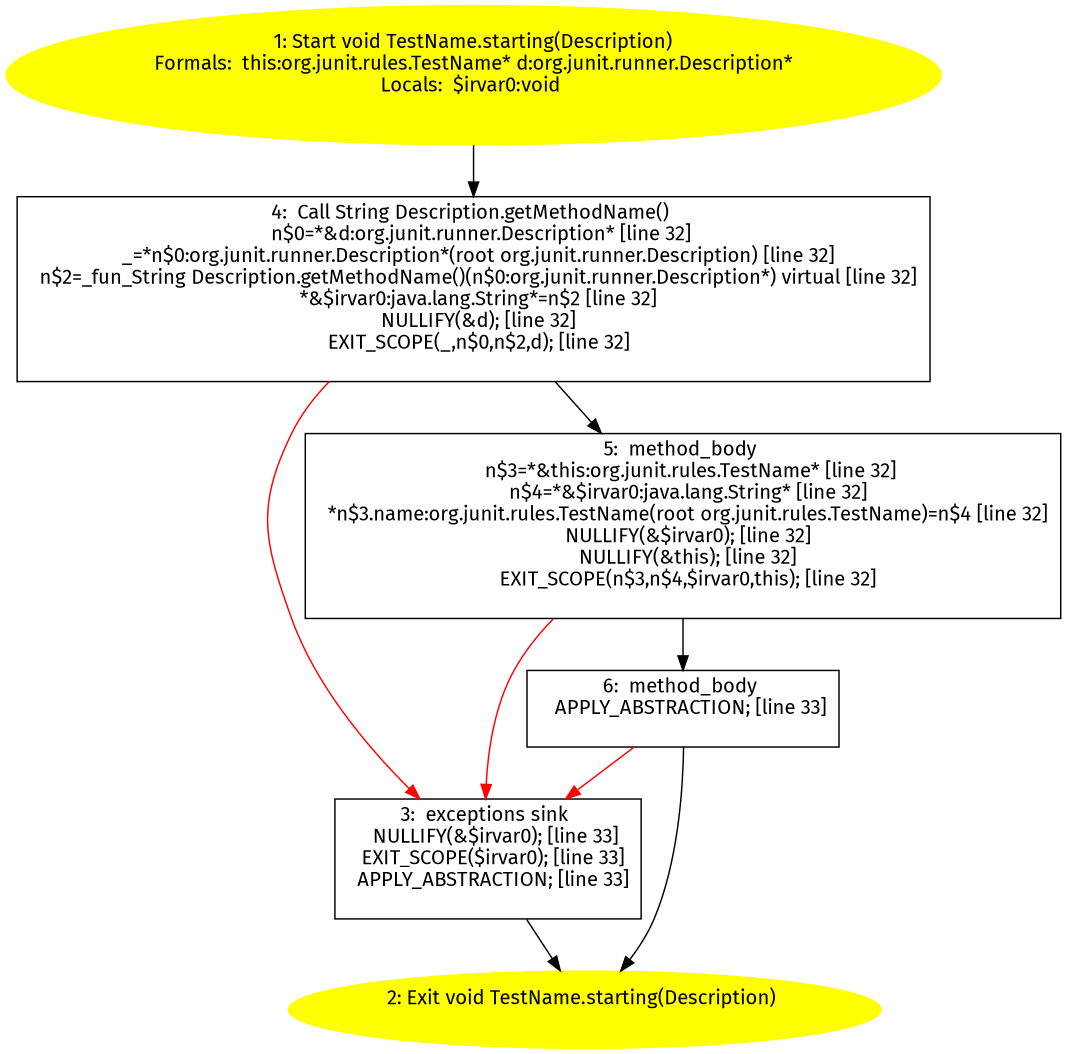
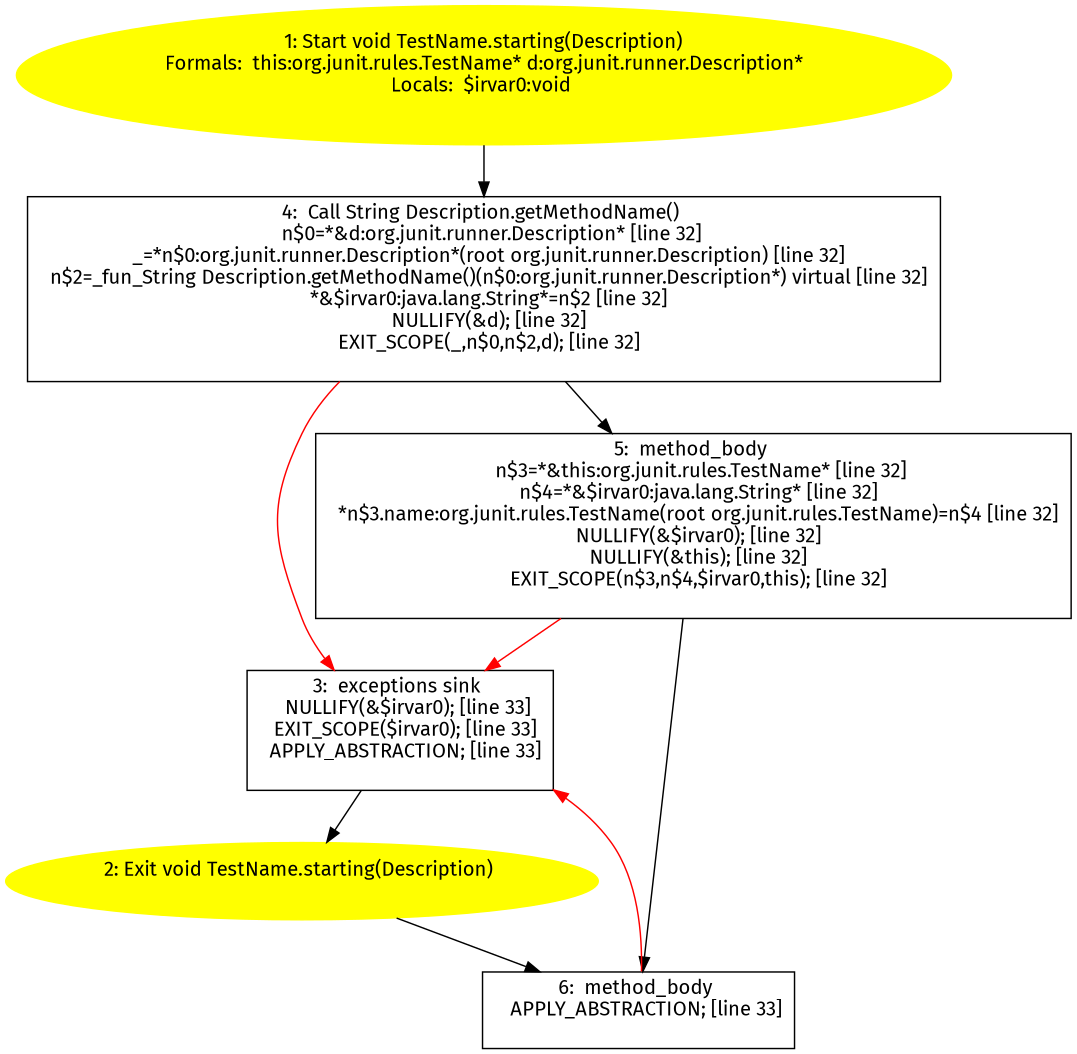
(672, 858) -> (461, 942)
